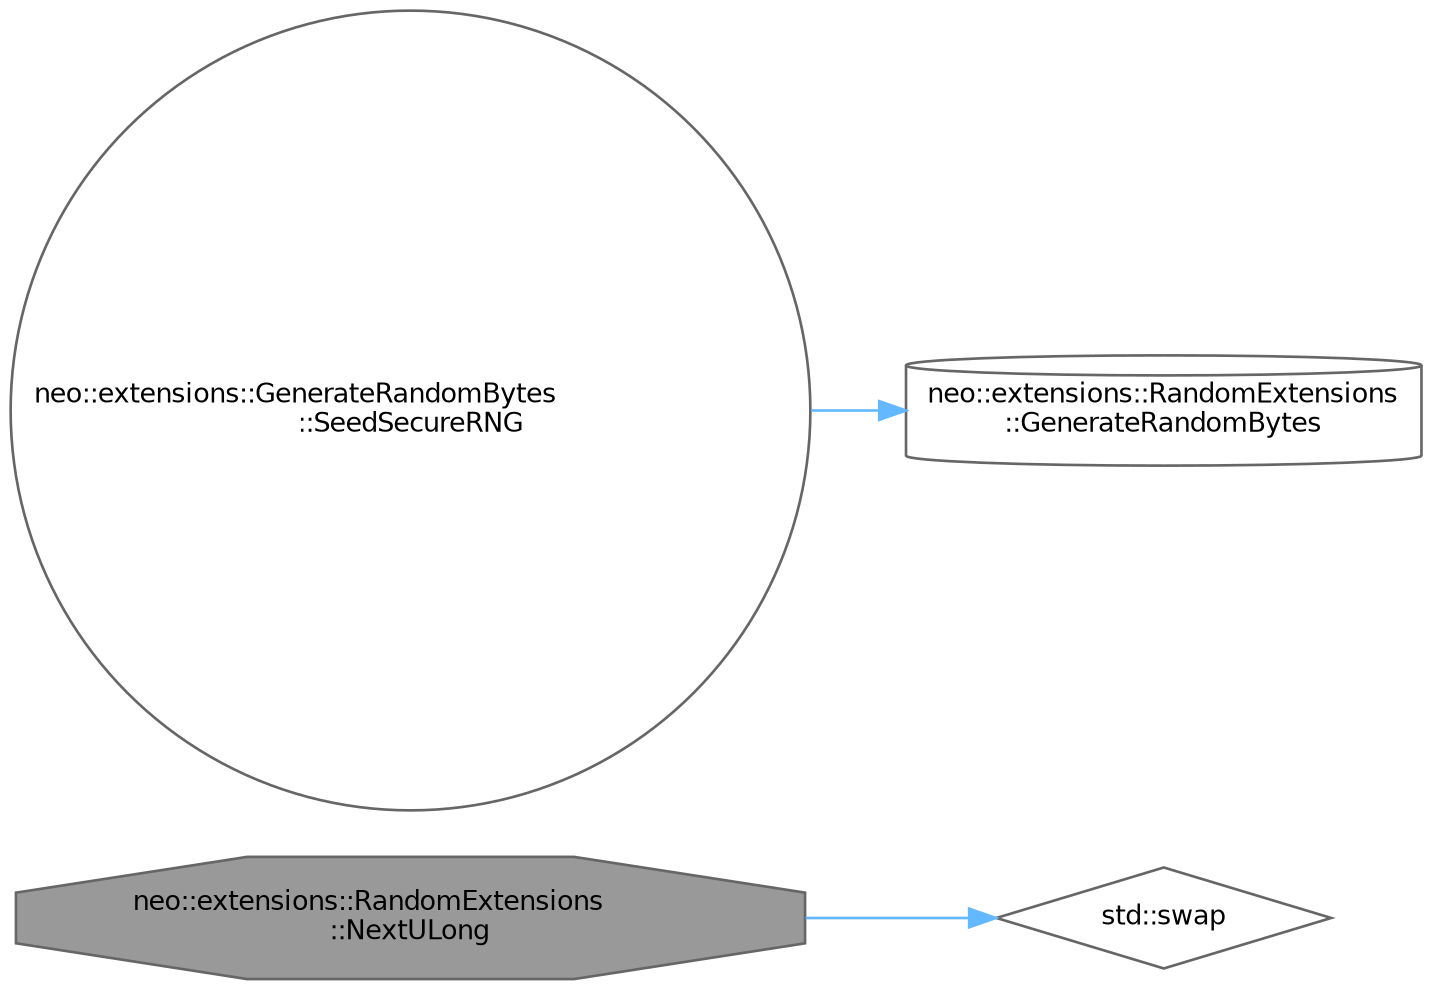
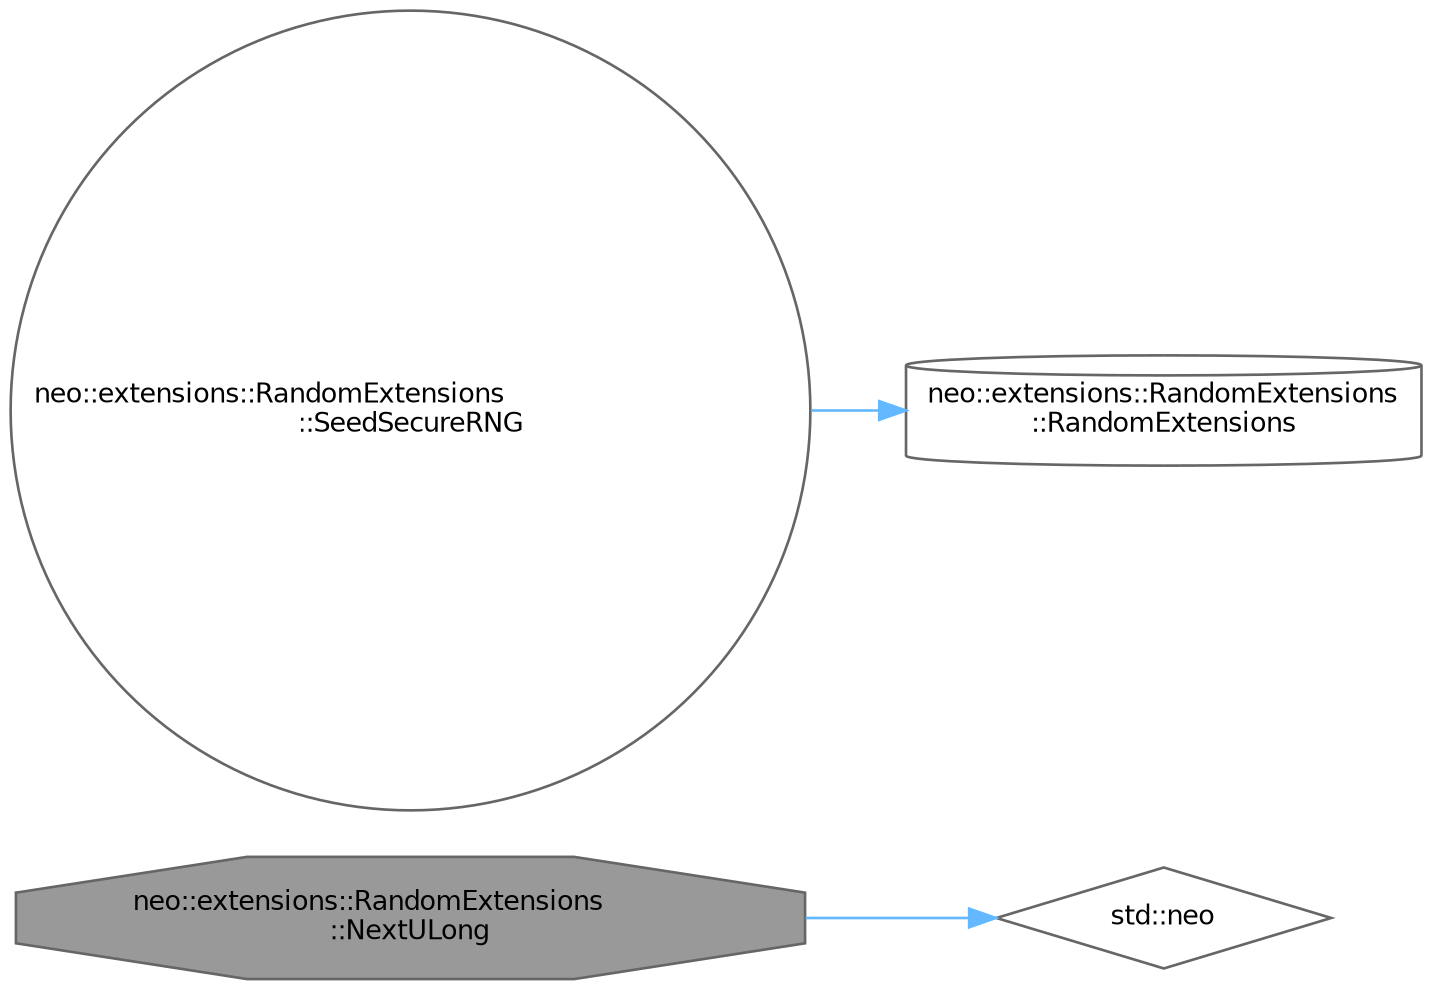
(410, 410) -> (410, 410)
(1164, 410) -> (1164, 410)
(1164, 918) -> (1164, 918)
